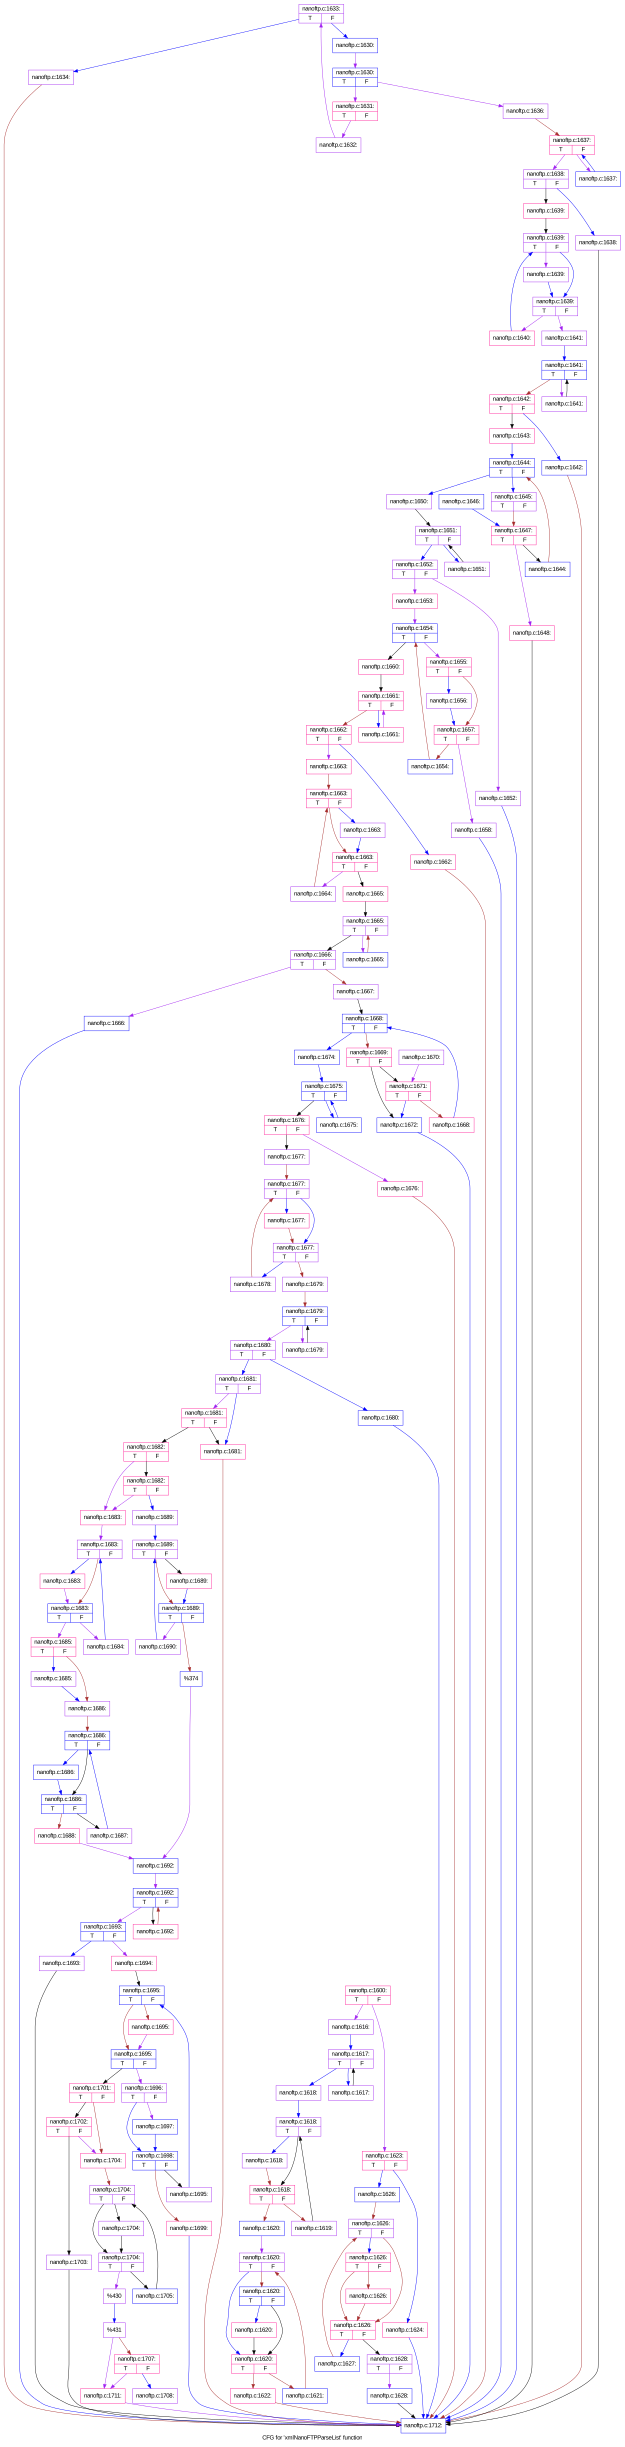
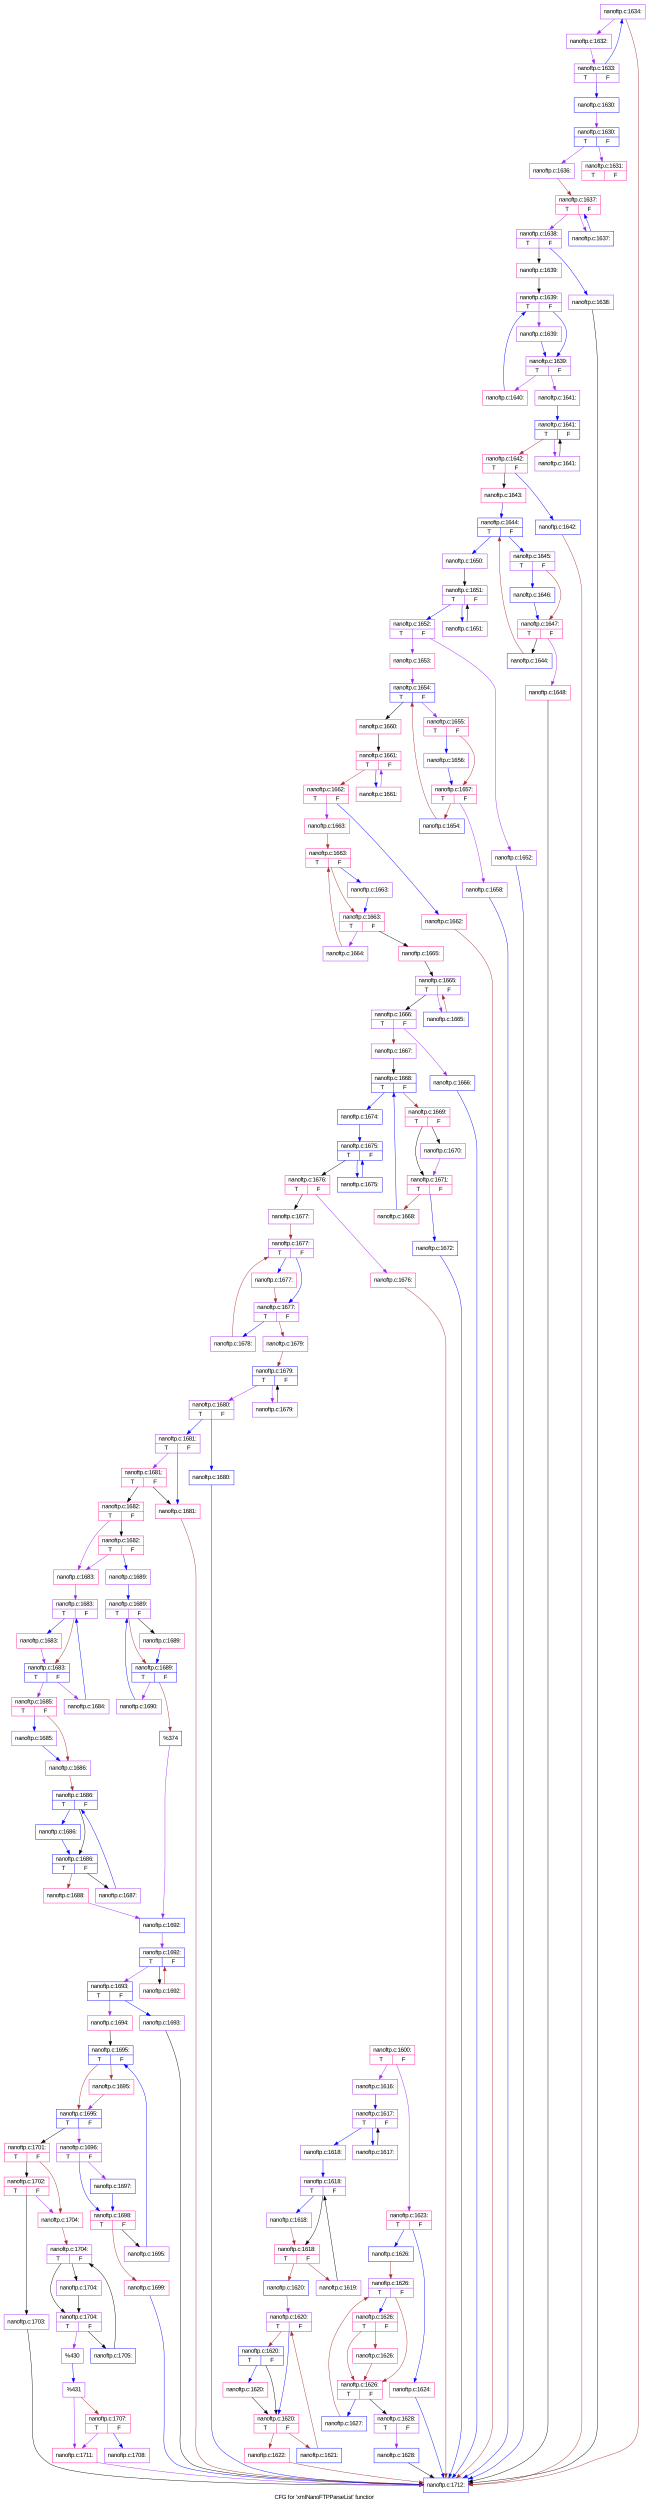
(347, 127) -> (607, 25)
none -> (532, 577)
(378, 1092) -> (435, 1133)
(155, 2161) -> (113, 2220)
